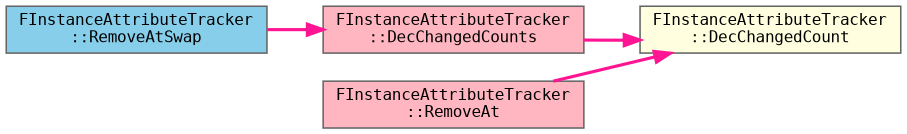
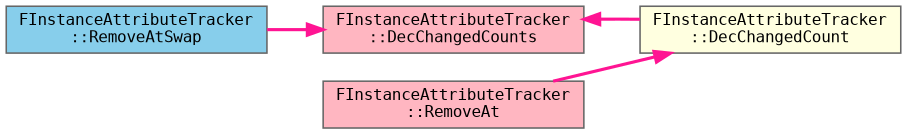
(604, 40) -> (620, 19)
